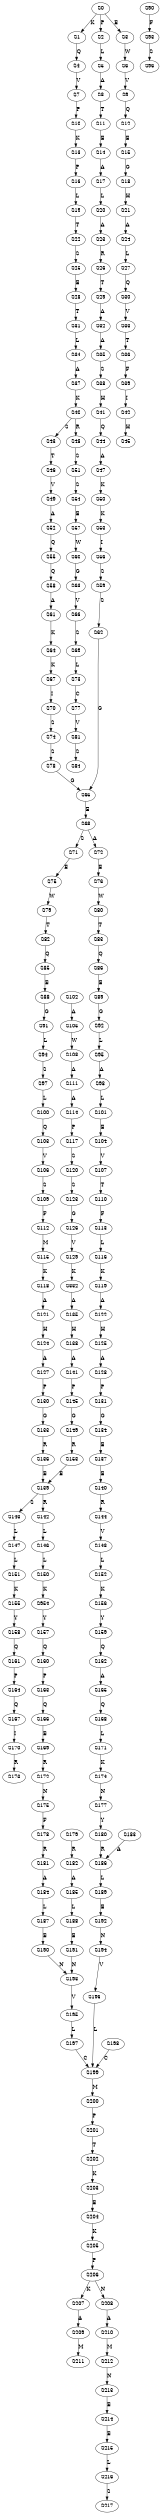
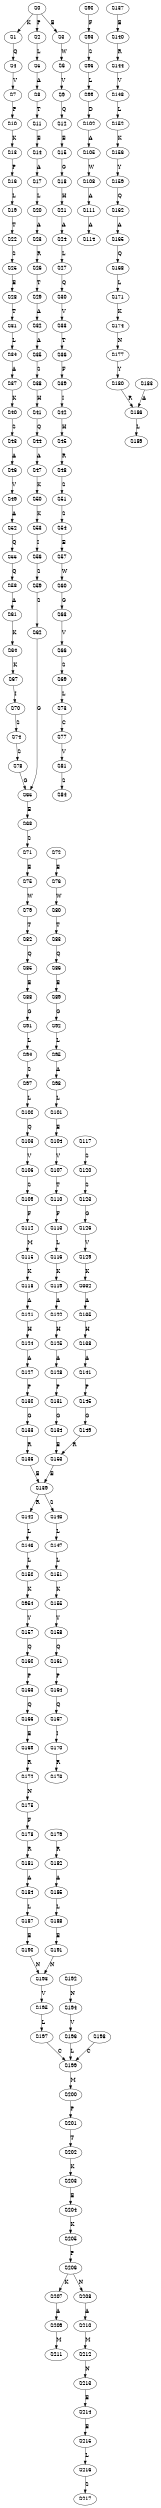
none -> (89, 95)
(76, 426) -> (62, 455)
(53, 456) -> (14, 456)
(91, 837) -> none
(72, 1126) -> none
(101, 1443) -> (56, 1443)
(101, 1906) -> none
